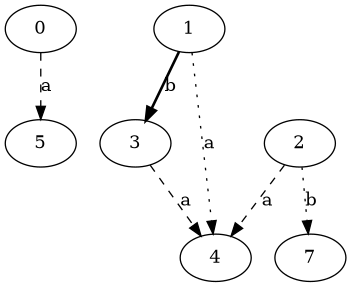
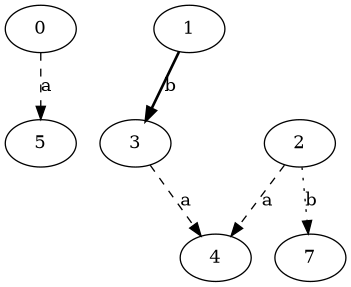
(202, 137) -> none
